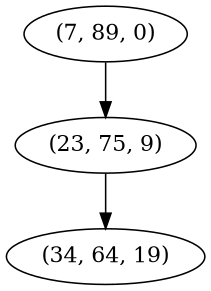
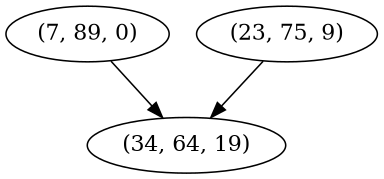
(106, 82) -> (132, 84)
